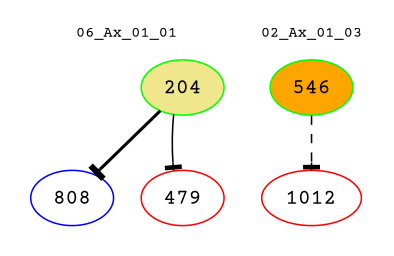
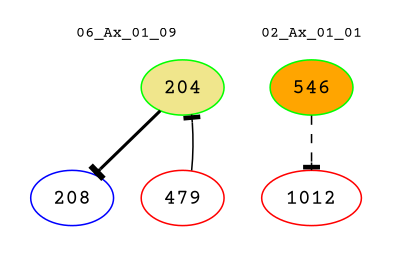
(127, 33) -> (127, 33)
(312, 33) -> (312, 33)
(172, 138) -> (193, 146)
(72, 198) -> (72, 198)
